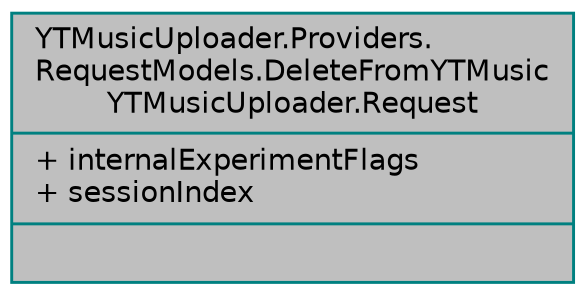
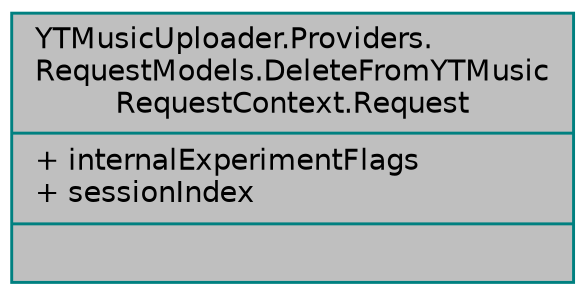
(293, 104) -> (293, 104)
